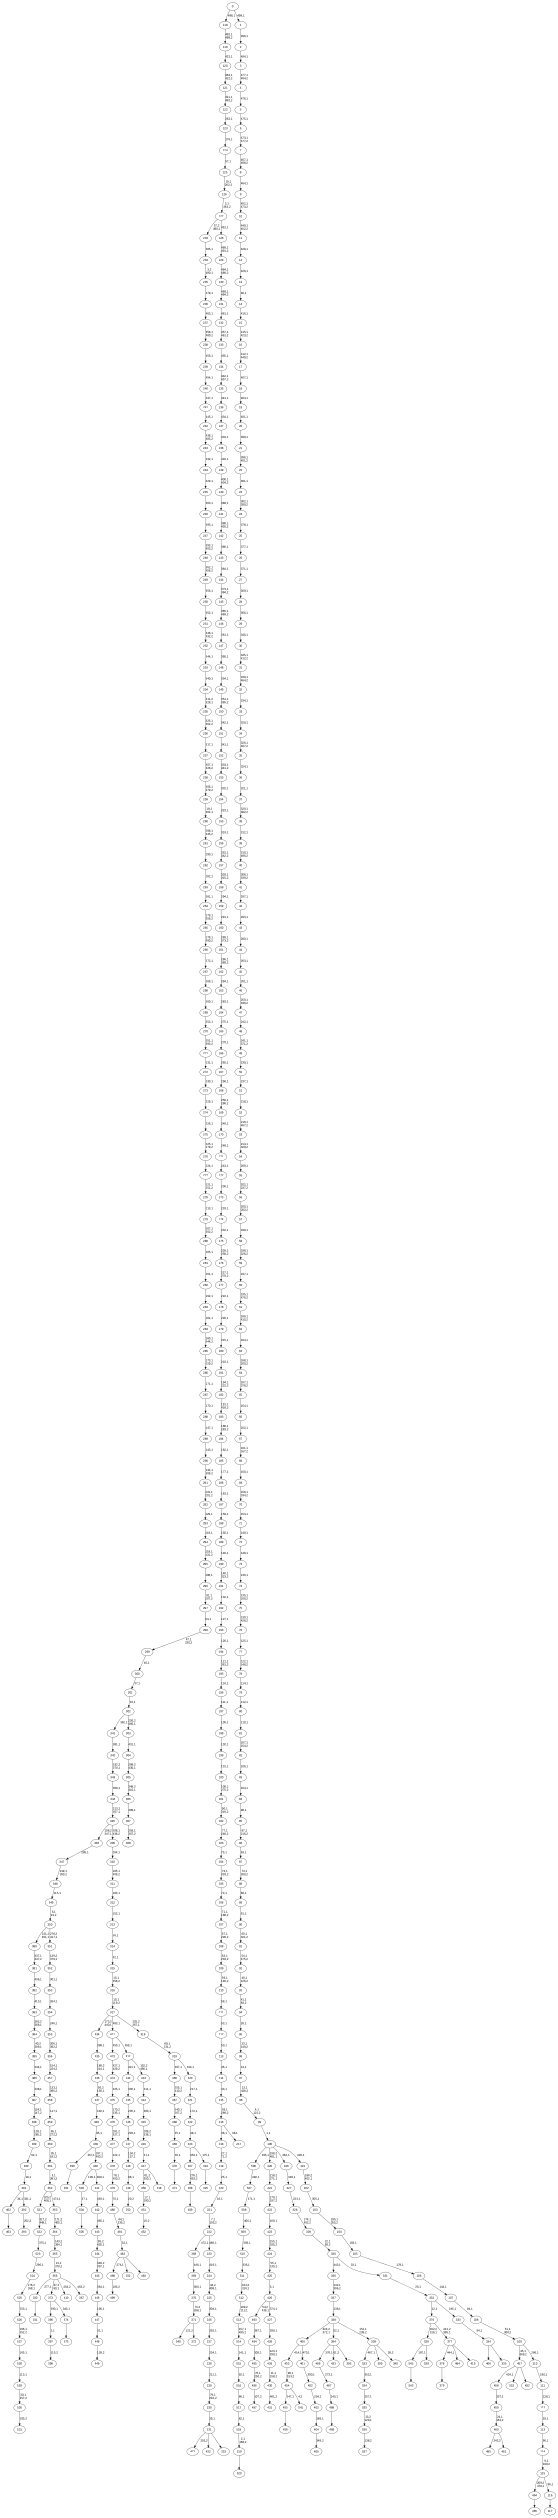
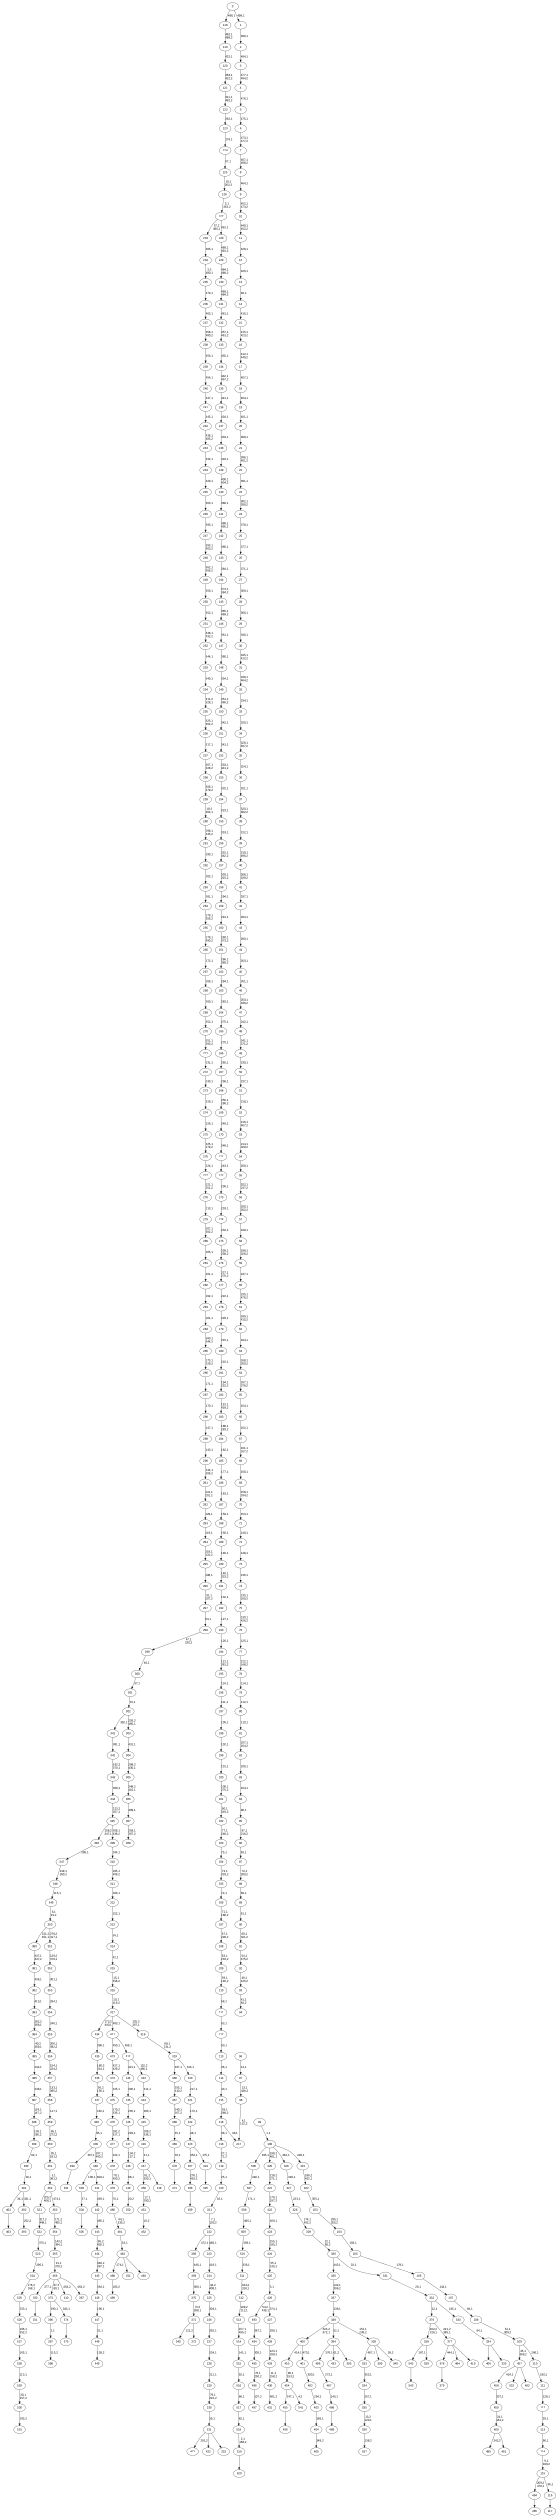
(241, 2034) -> none
(250, 2110) -> (240, 2121)
